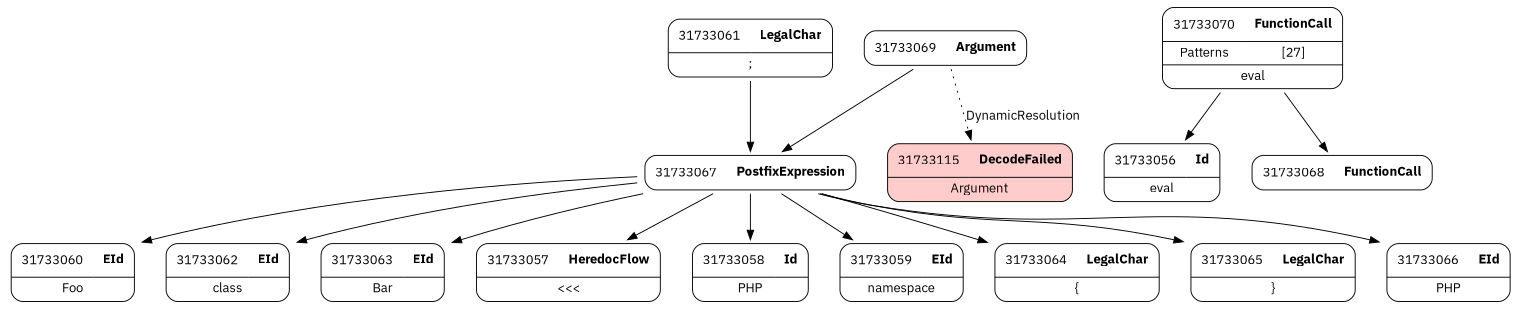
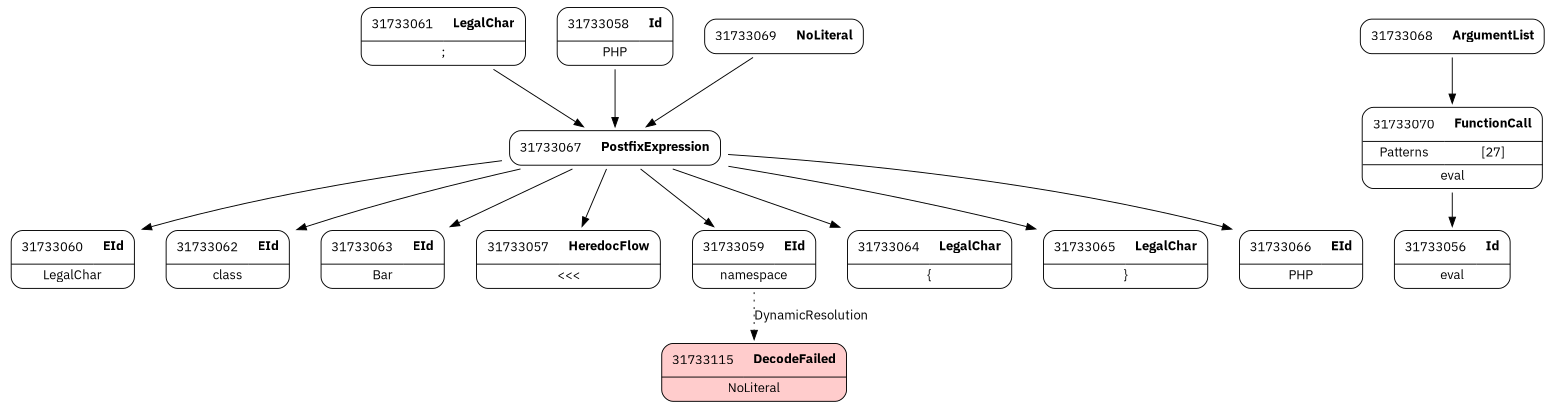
(986, 47) -> (825, 35)
(960, 100) -> (754, 311)
(1303, 118) -> (1452, 76)
(1383, 172) -> (1493, 35)
(980, 189) -> (754, 388)
(750, 212) -> (615, 93)
(73, 288) -> (73, 275)
